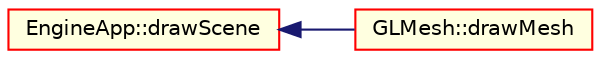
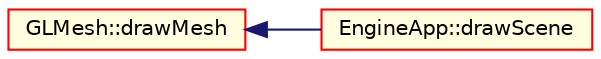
(328, 30) -> (294, 30)
